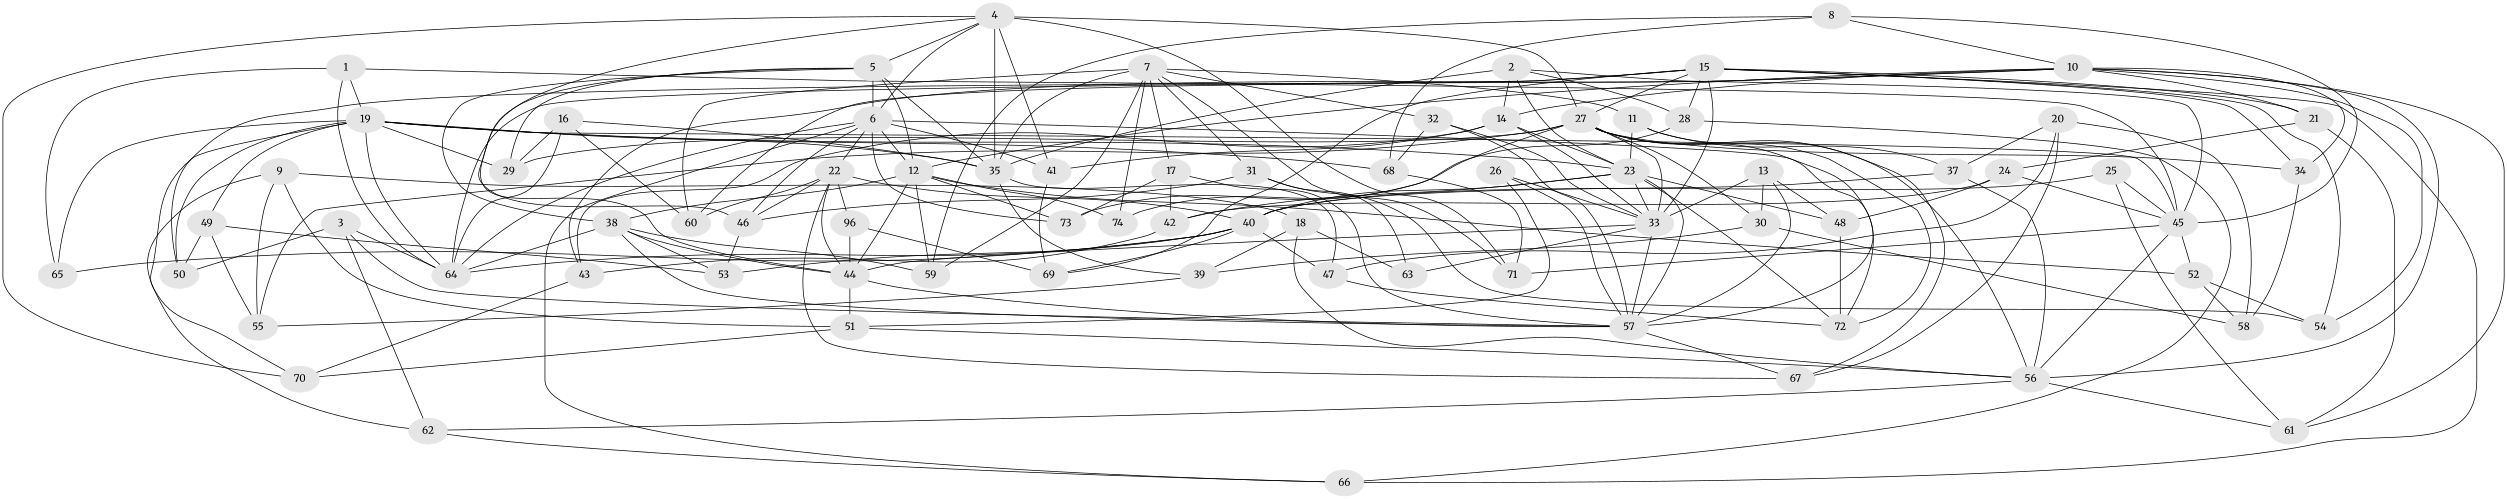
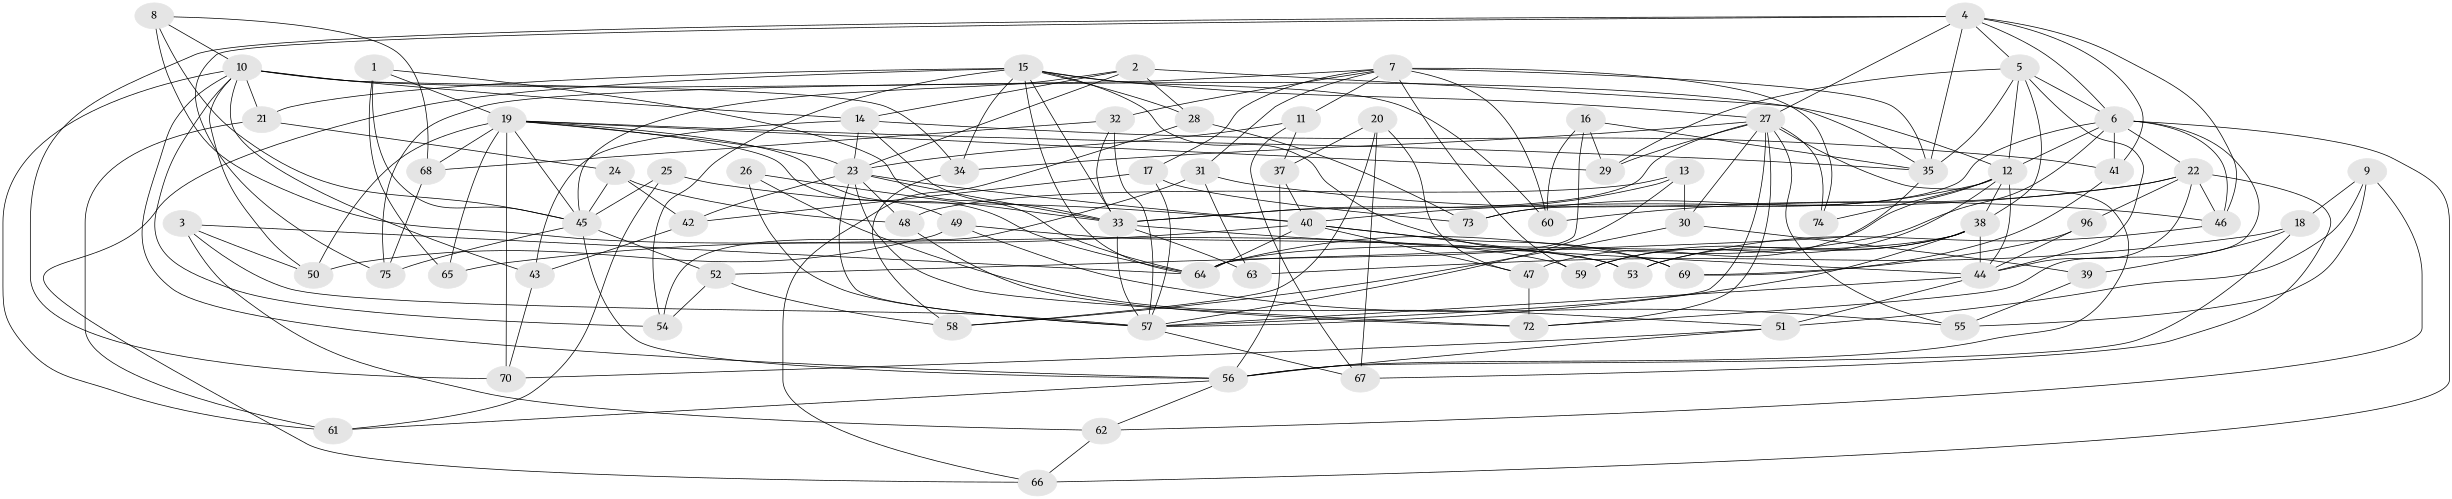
(1081, 256) -> none
(1512, 275) -> (386, 275)
